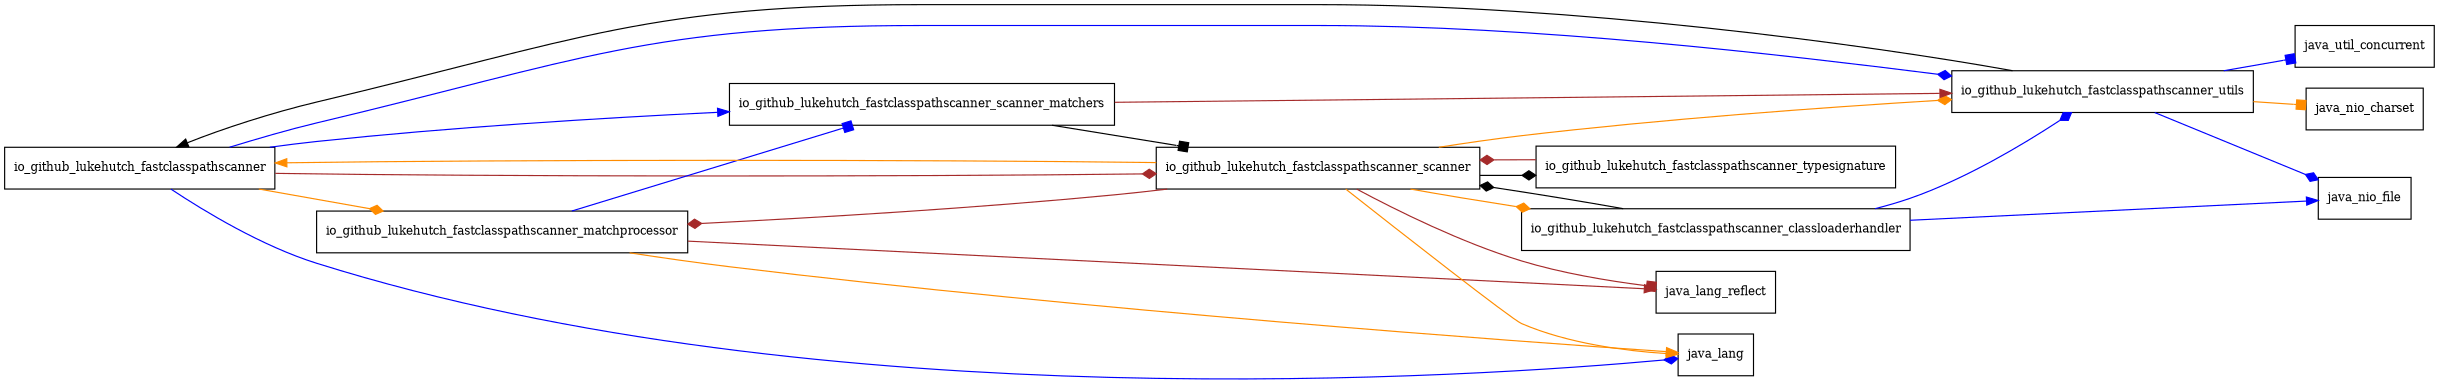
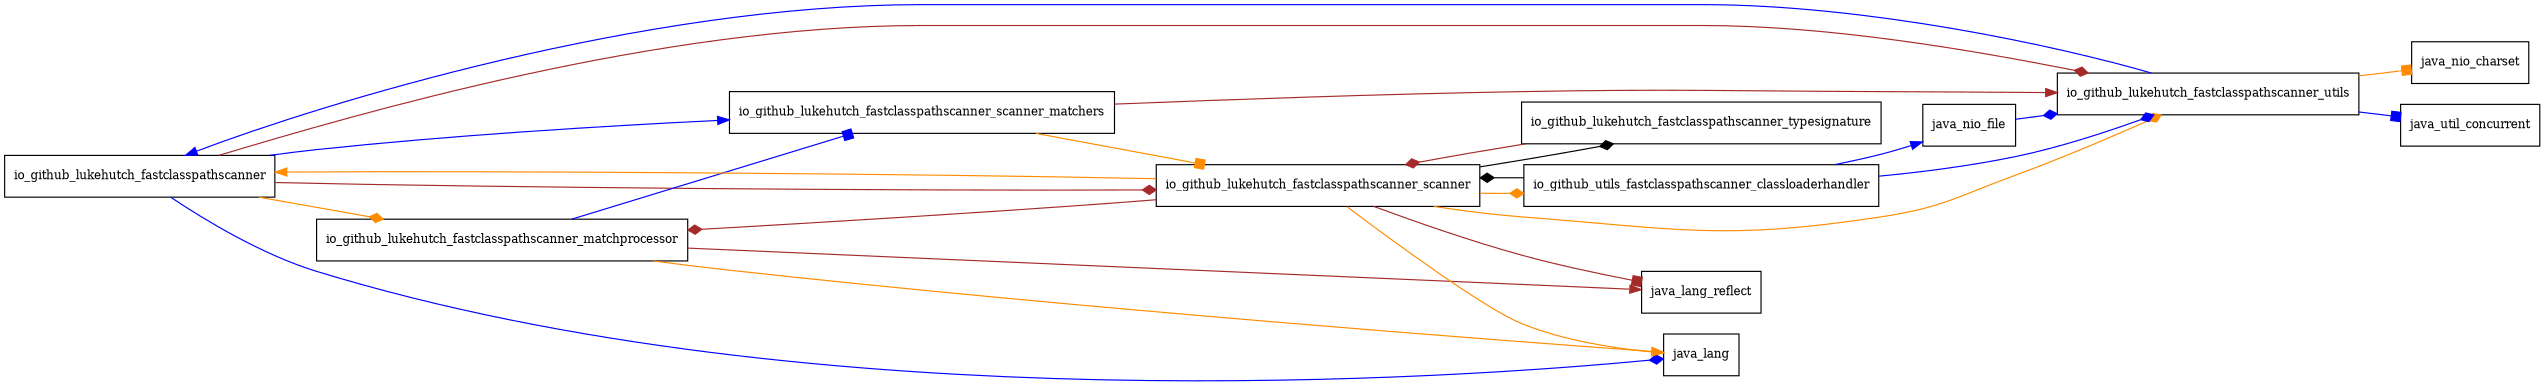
(1094, 5) -> (1168, 5)
(1078, 26) -> (1141, 26)
(1114, 135) -> (1114, 148)
(2230, 143) -> (2030, 117)
(1716, 230) -> (1701, 186)
